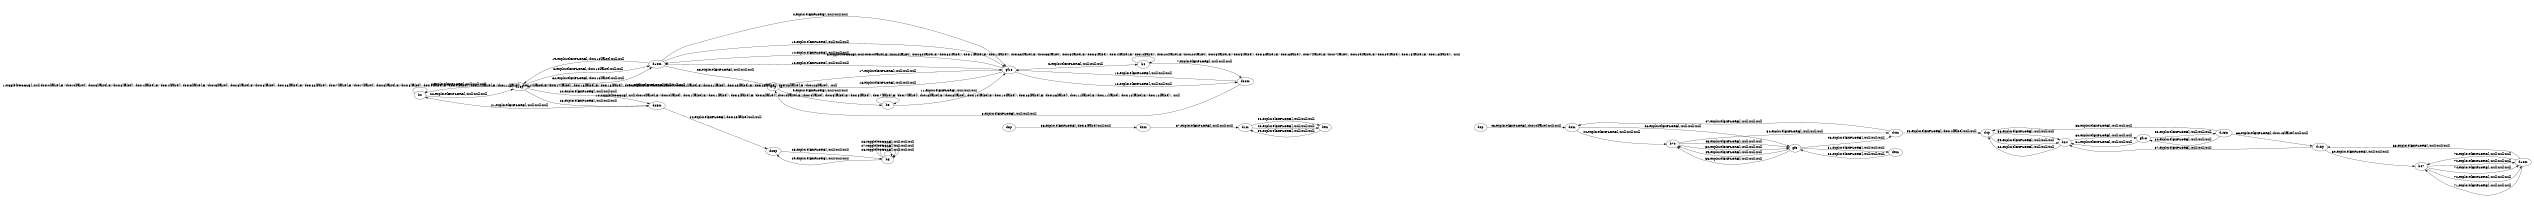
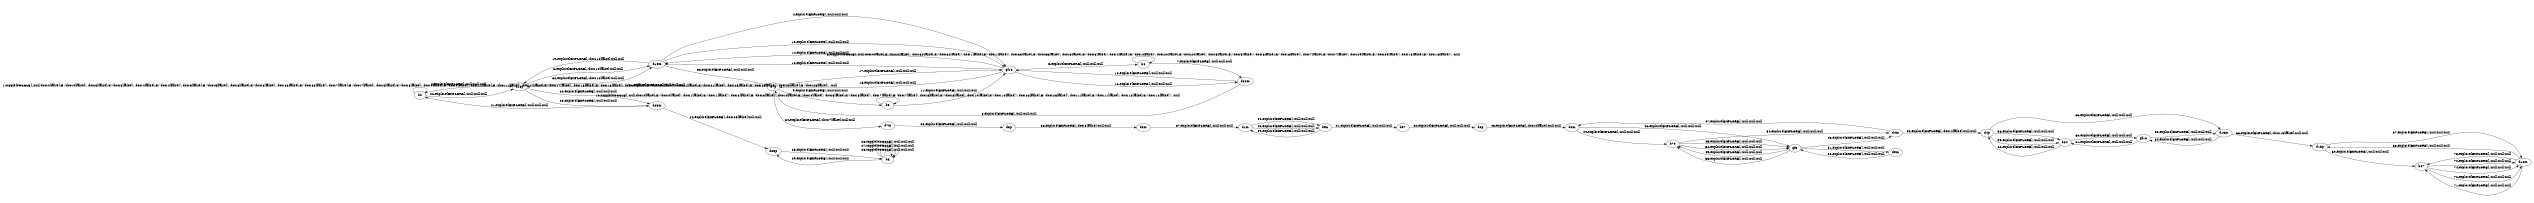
none -> (888, 126)
none -> (1403, 127)
(2106, 128) -> (2104, 121)
(2192, 150) -> (2428, 139)
